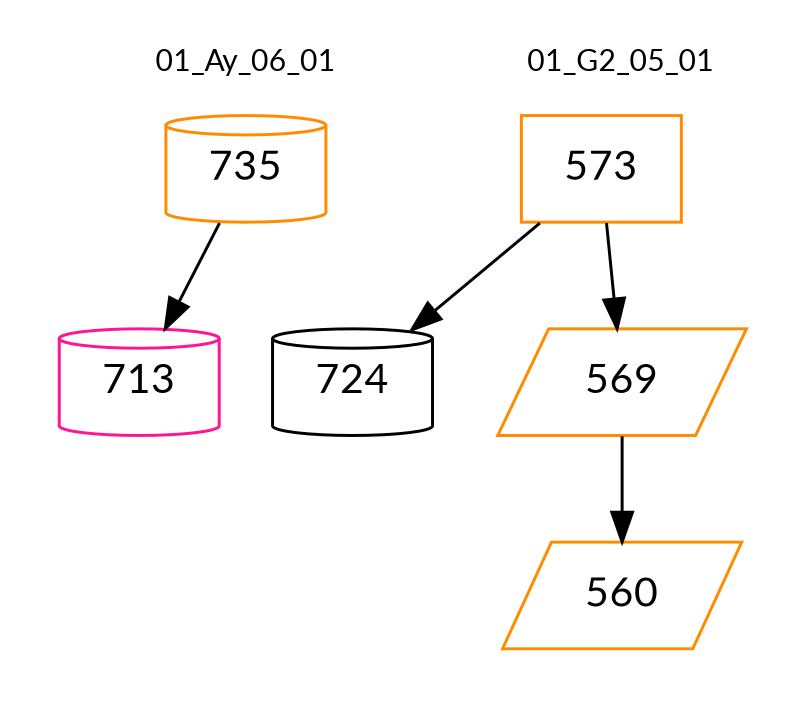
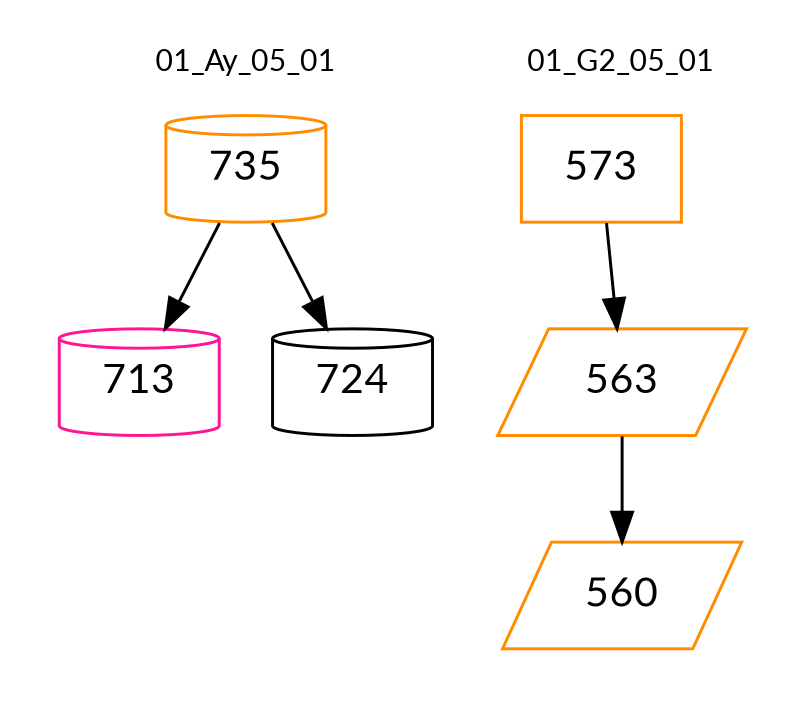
(246, 64) -> (246, 64)
(498, 258) -> (292, 262)
(622, 382) -> (622, 382)
